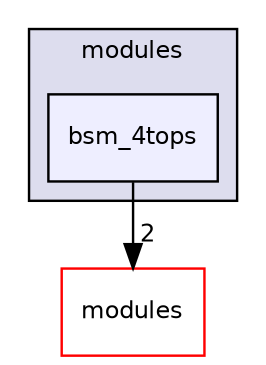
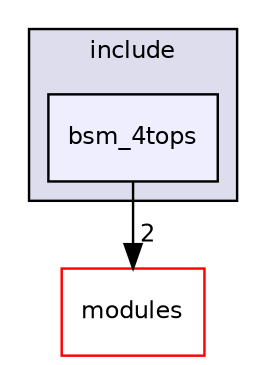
(133, 52) -> (133, 52)
